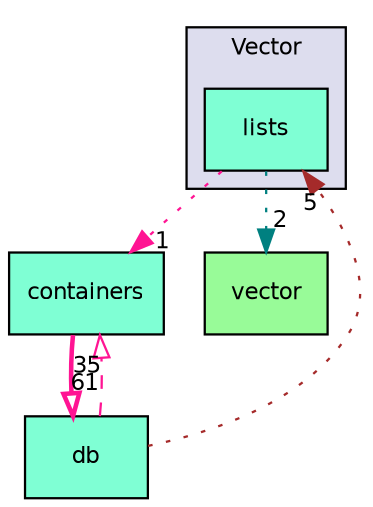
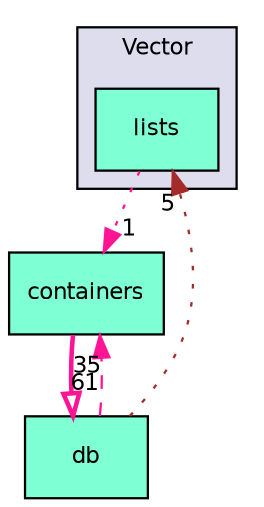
(266, 293) -> none
(102, 387) -> (102, 387)
